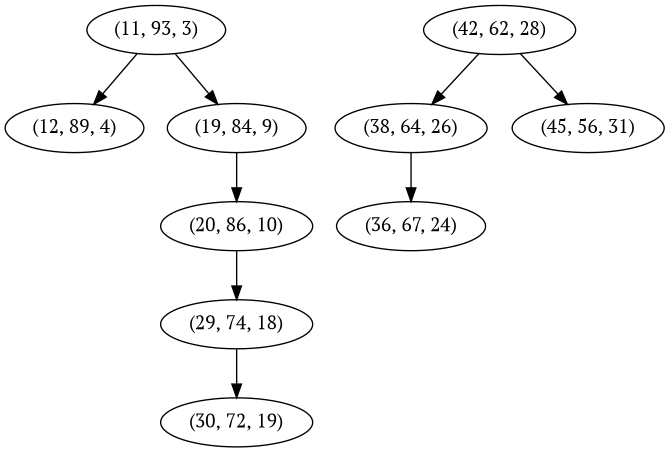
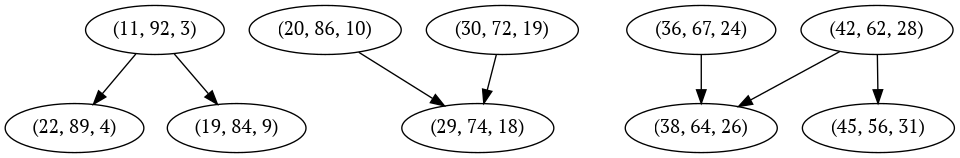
(156, 30) -> (155, 30)
(75, 128) -> (75, 128)
(237, 170) -> none
(411, 170) -> (701, 72)
(237, 367) -> (492, 73)
